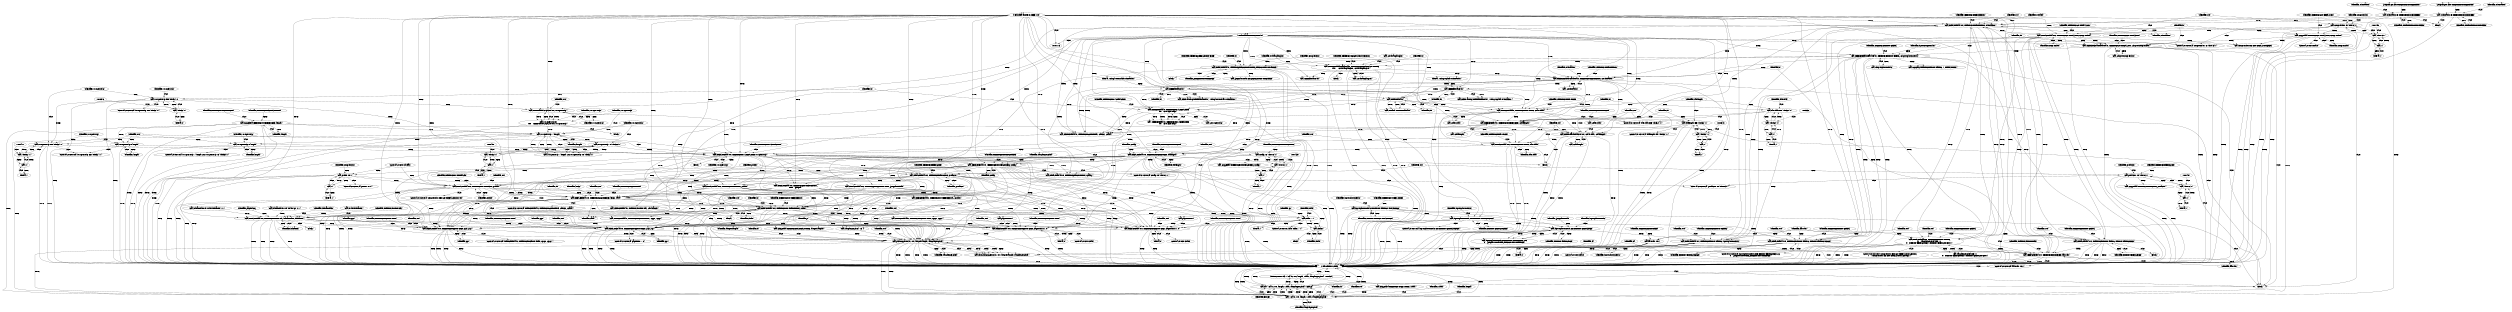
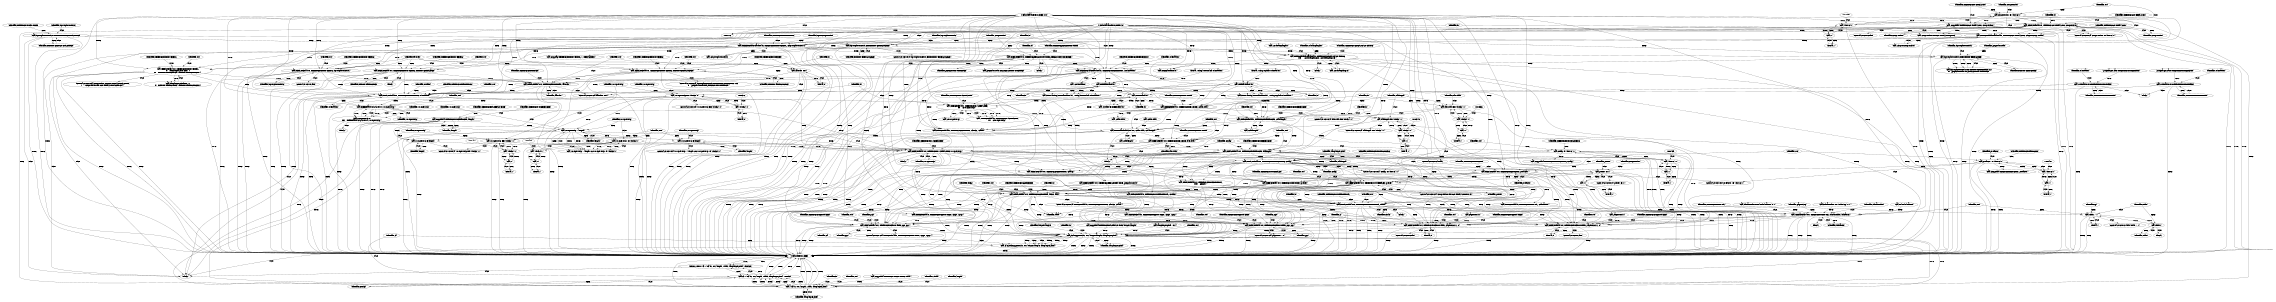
(2007, 32) -> (1206, 32)
none -> (1757, 169)
(542, 198) -> (1307, 194)
